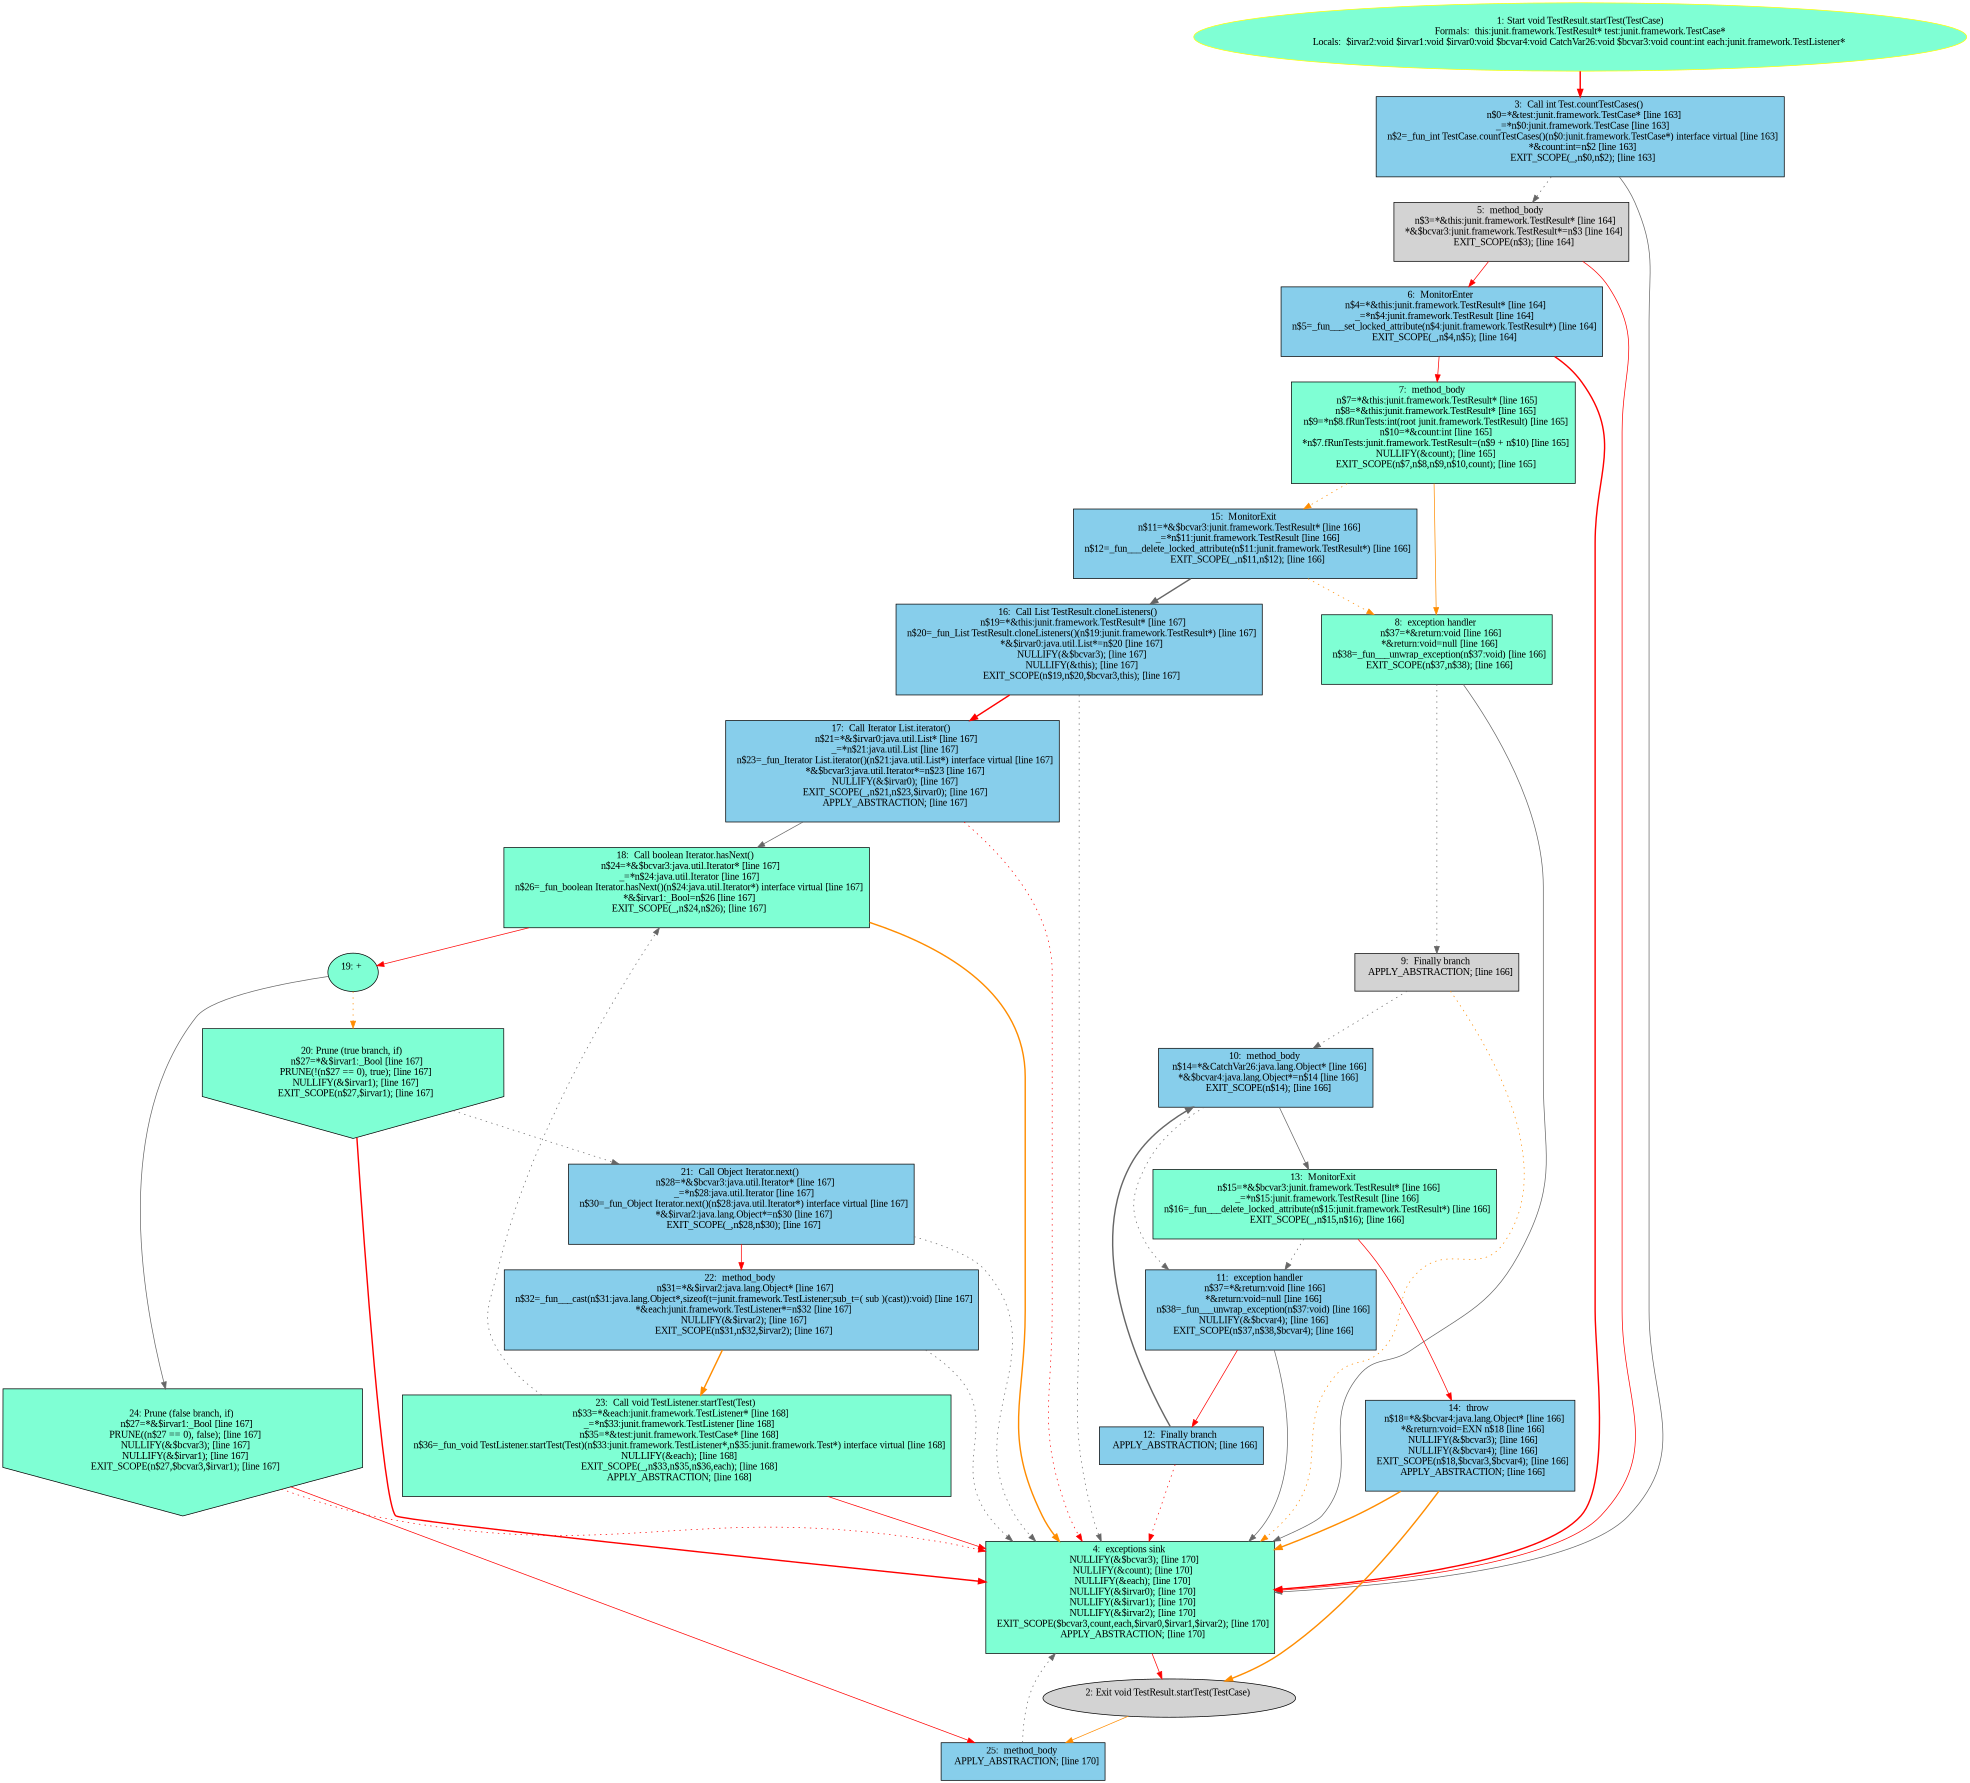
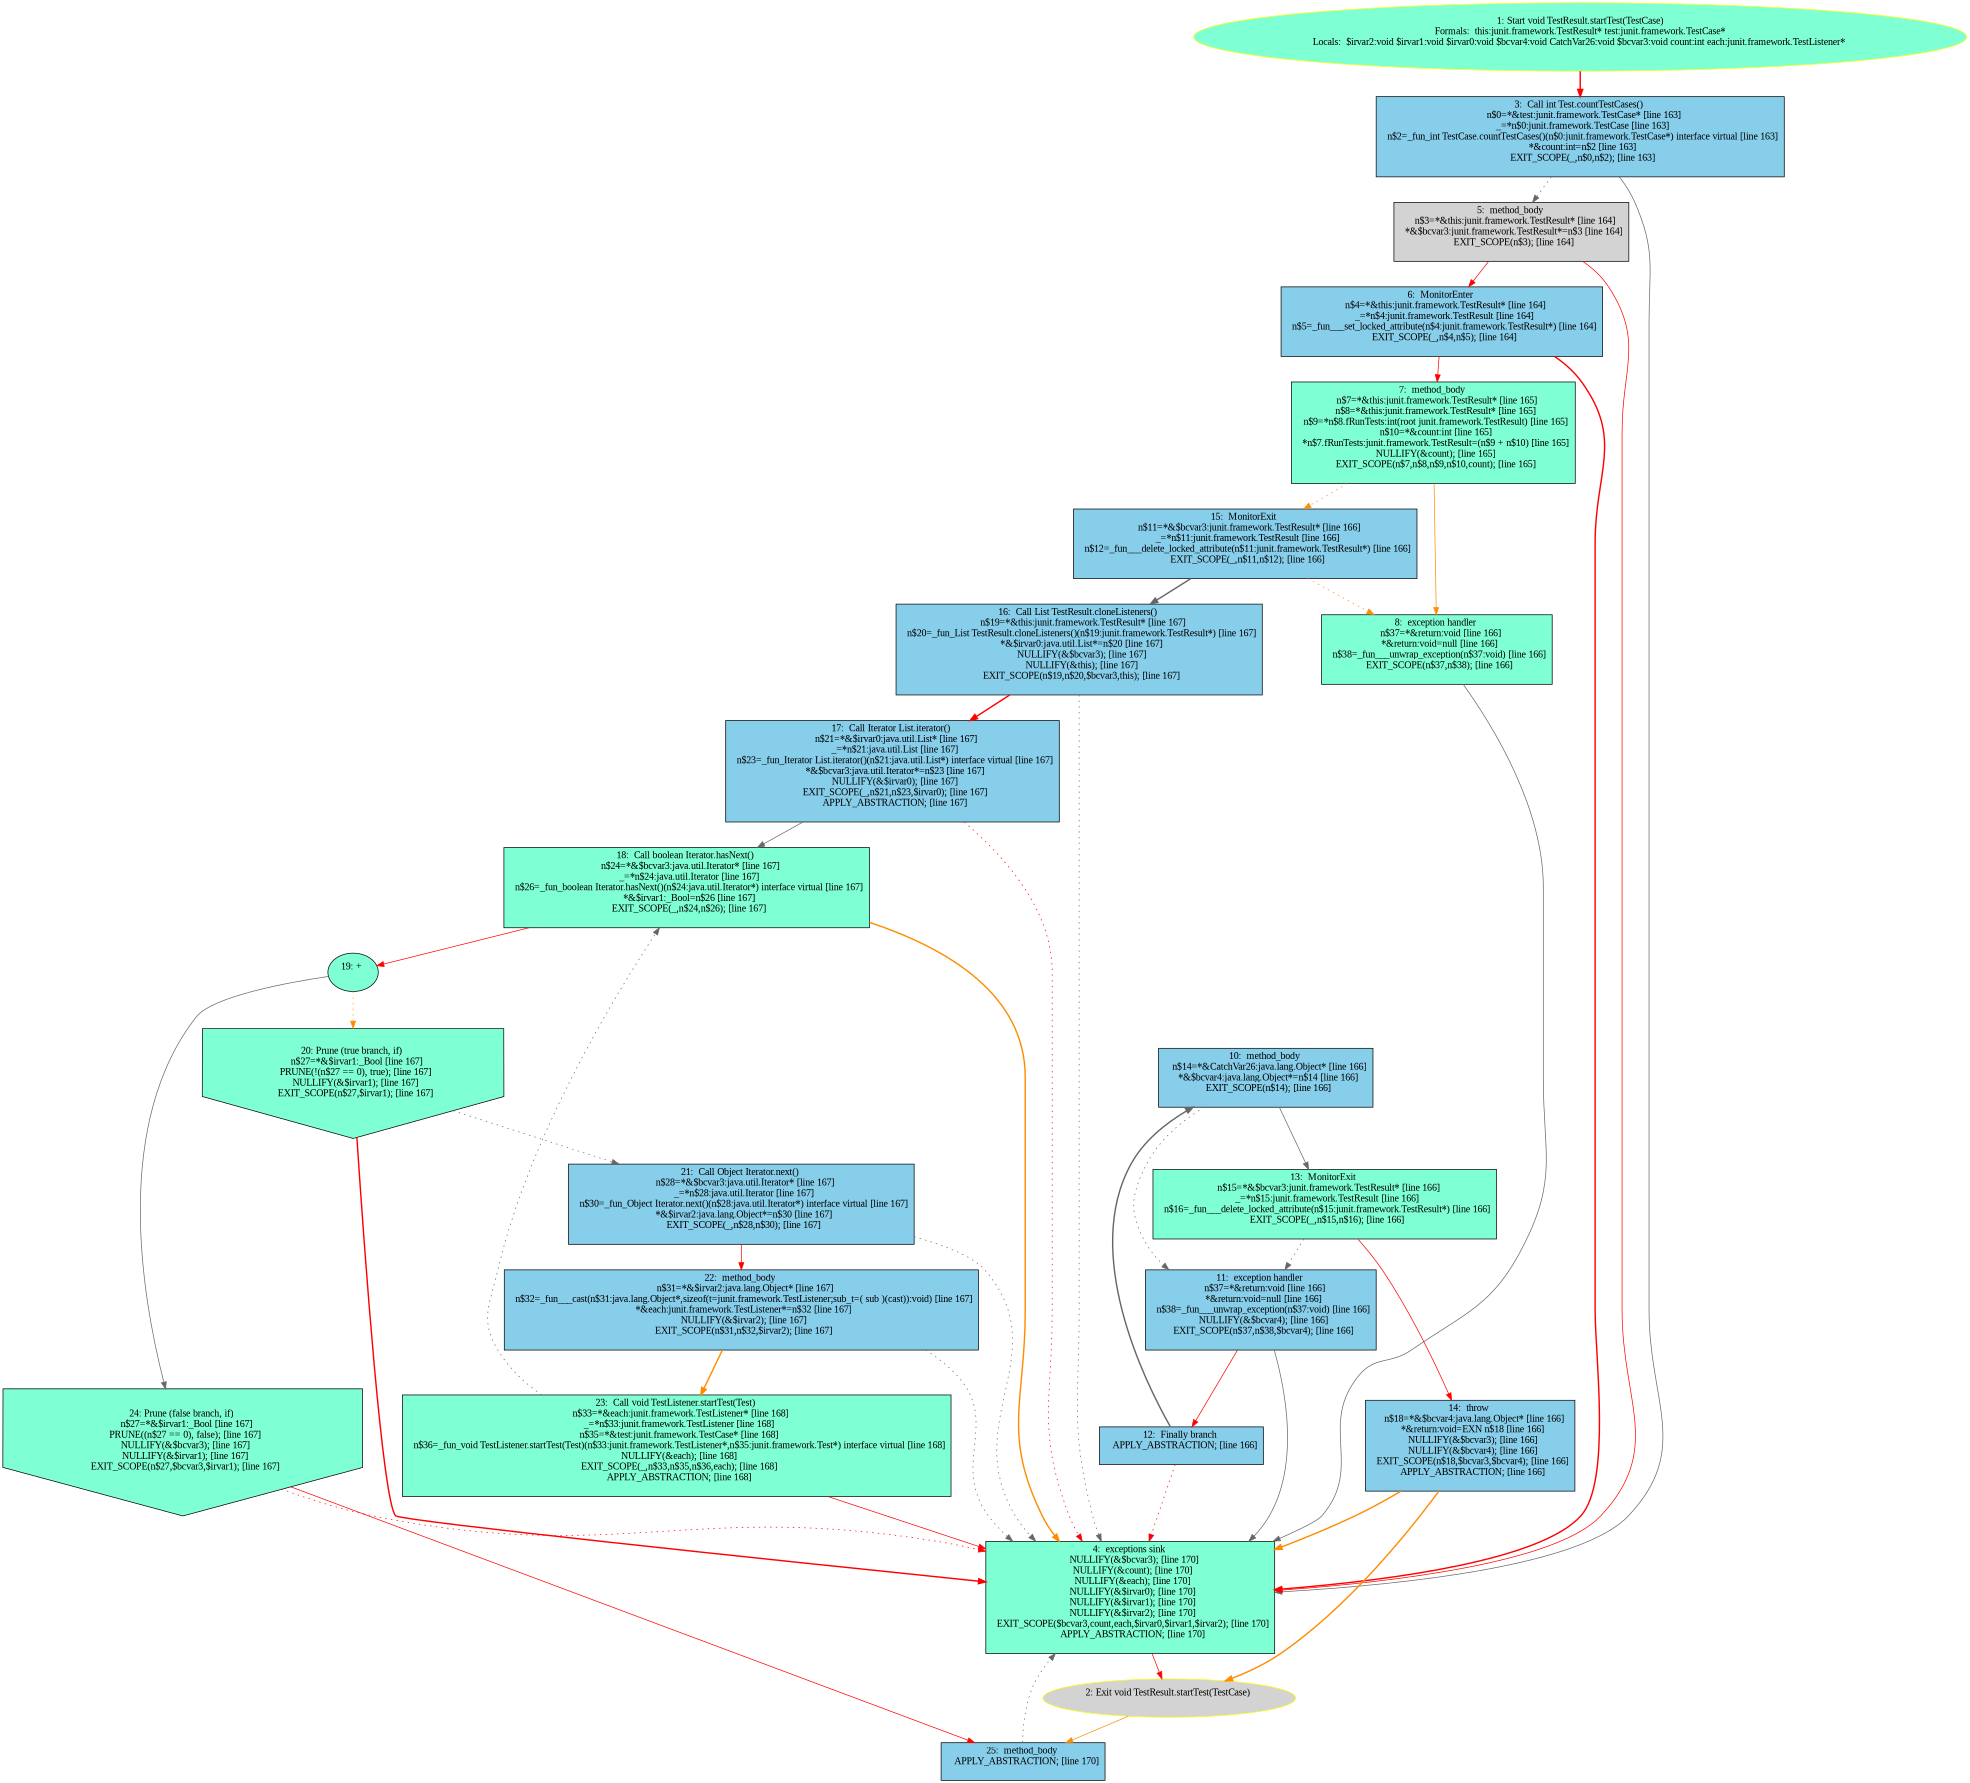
(1437, 972) -> none
(1169, 1698) -> (1169, 1698)
